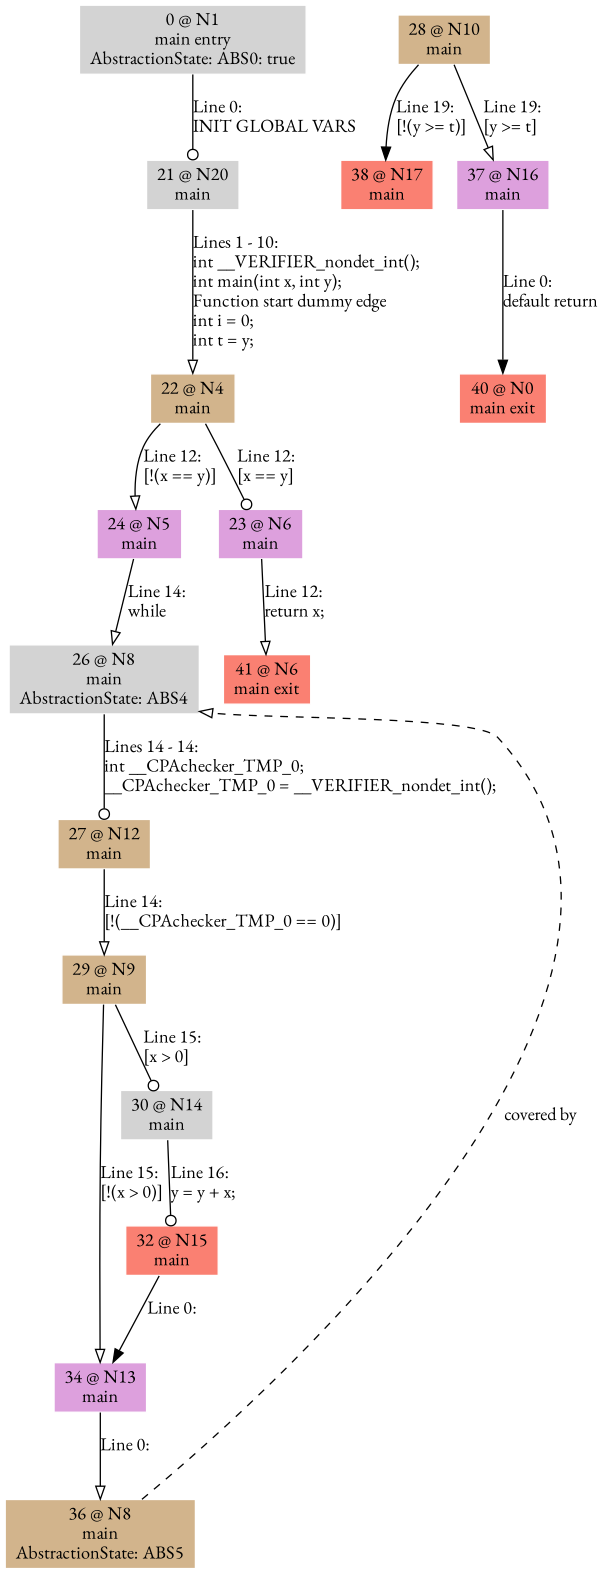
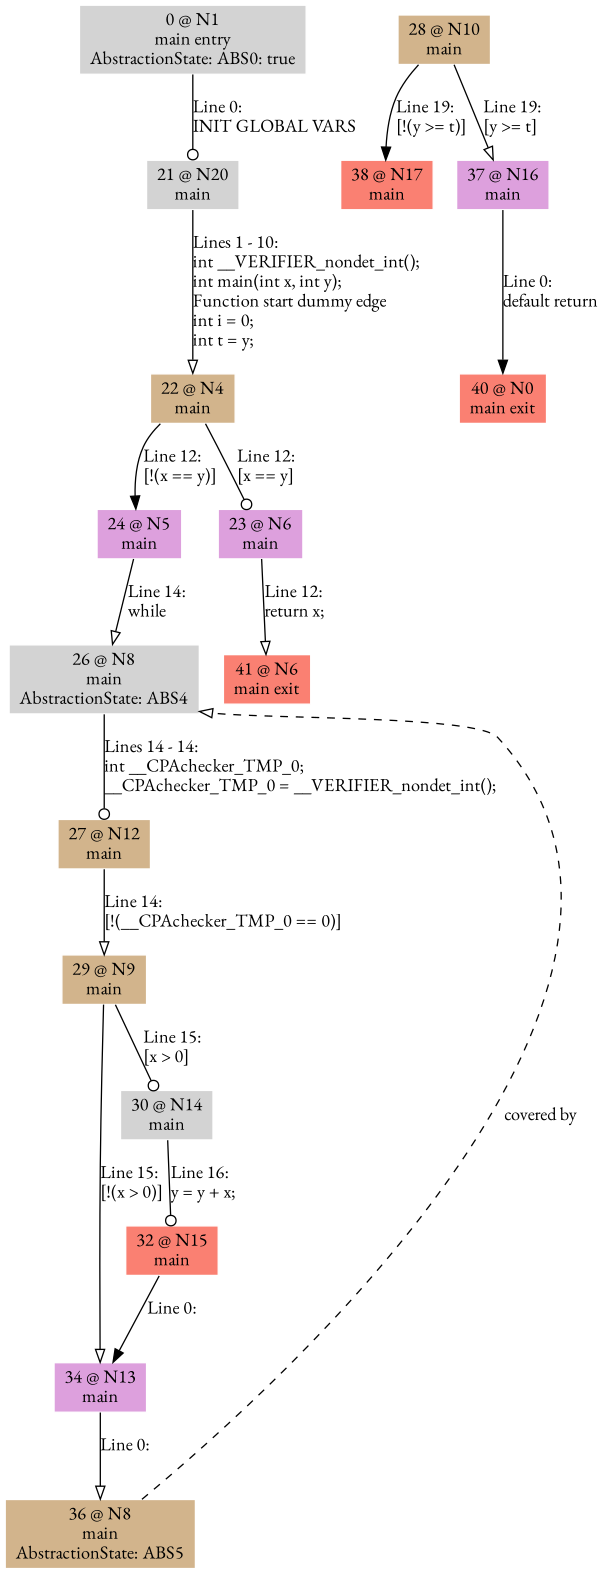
(140, 457) -> (140, 457)
